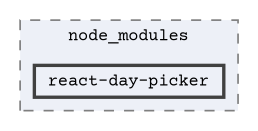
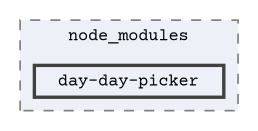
(129, 81) -> (129, 81)
